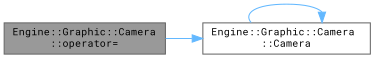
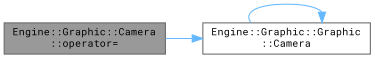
(287, 38) -> (287, 38)
